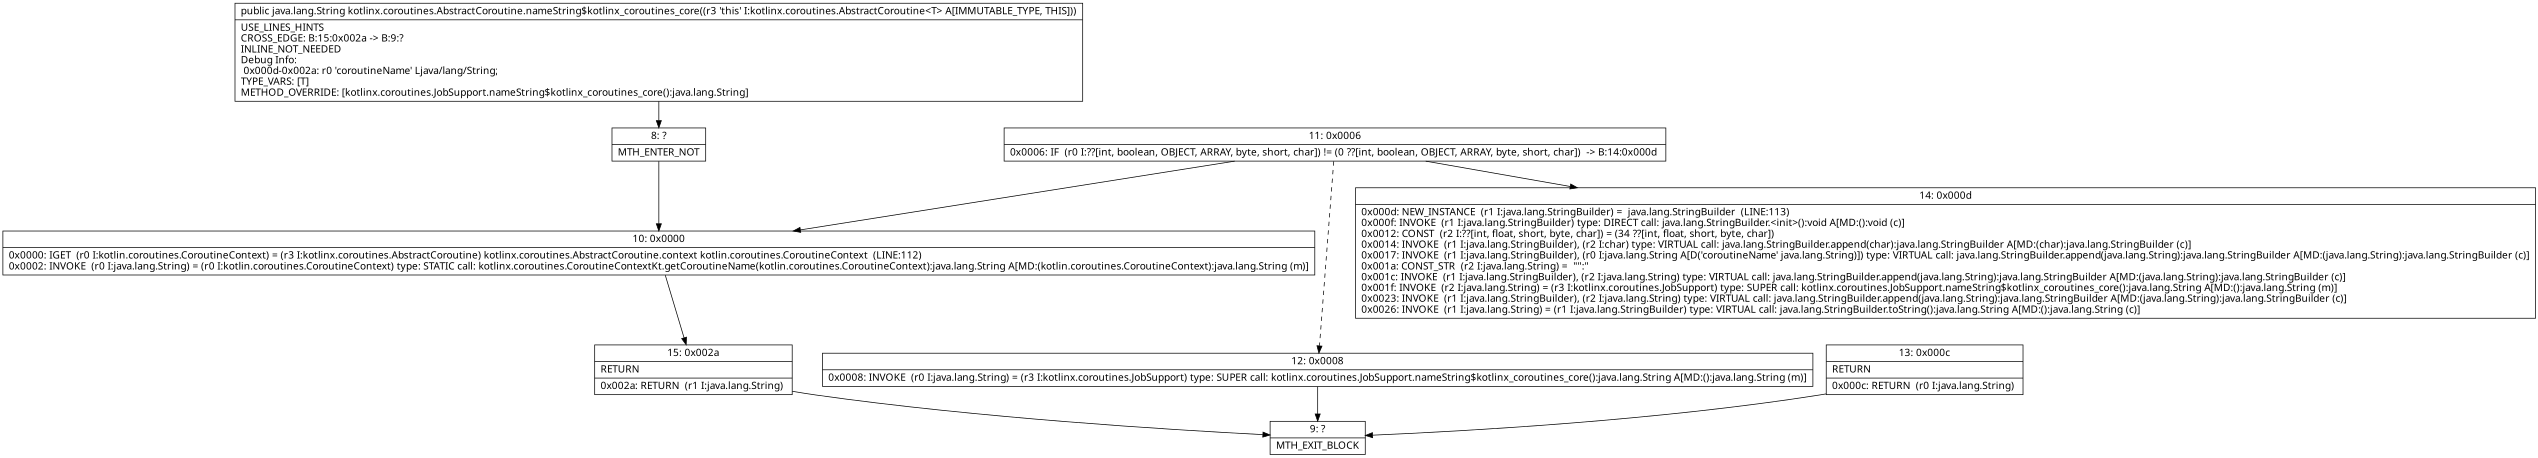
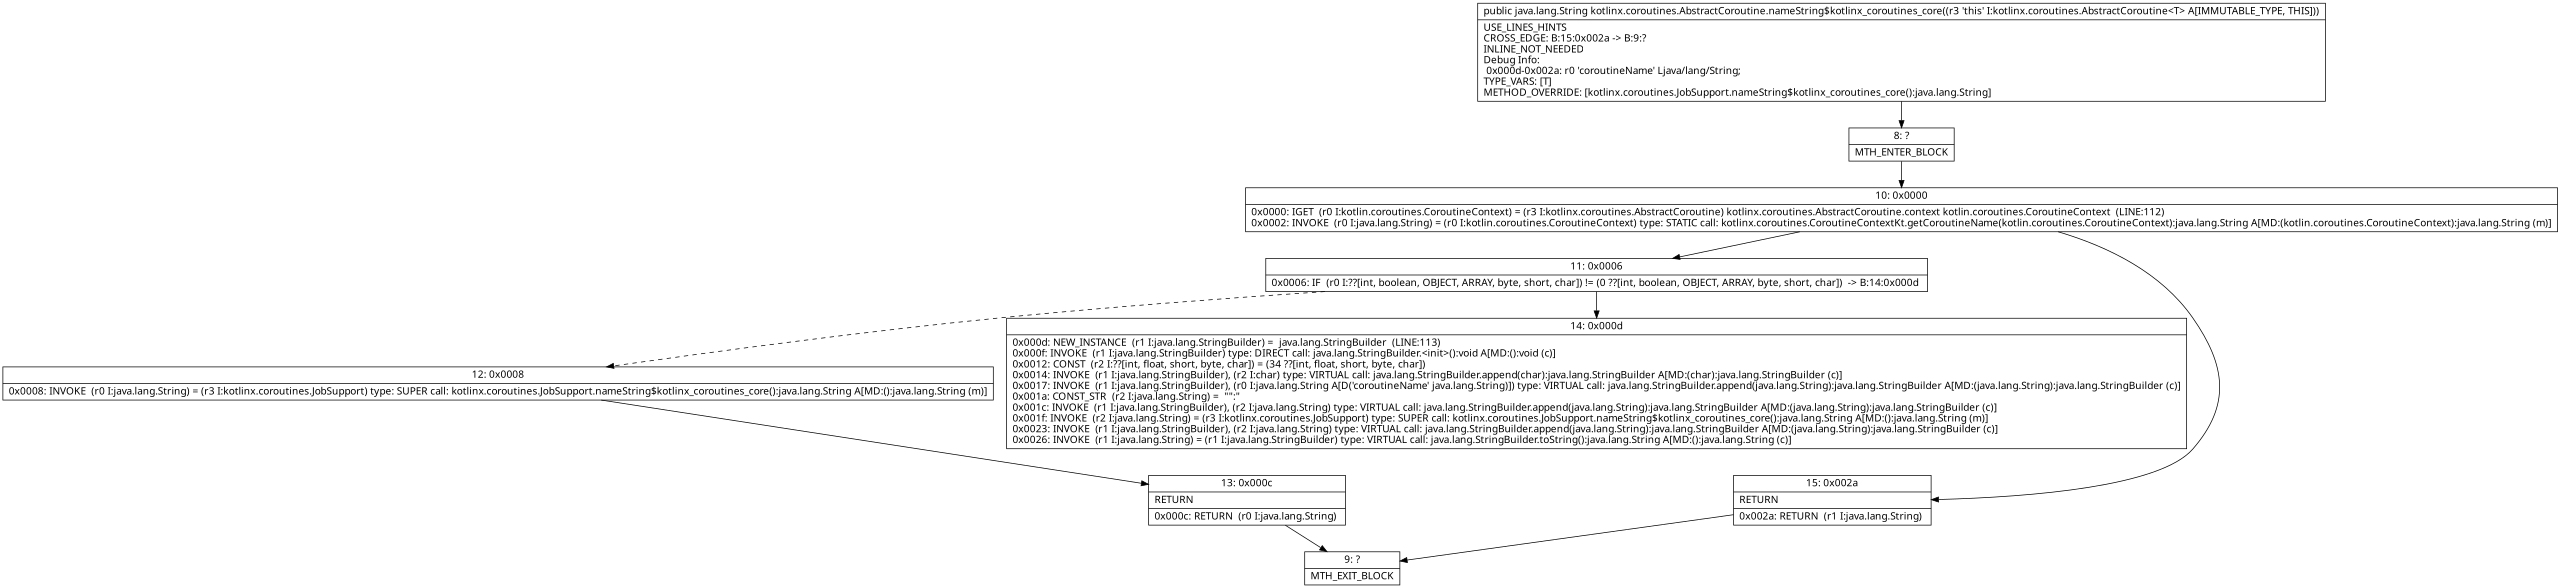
(659, 152) -> (1902, 152)
(1018, 195) -> (1740, 244)
(1318, 400) -> (871, 442)
